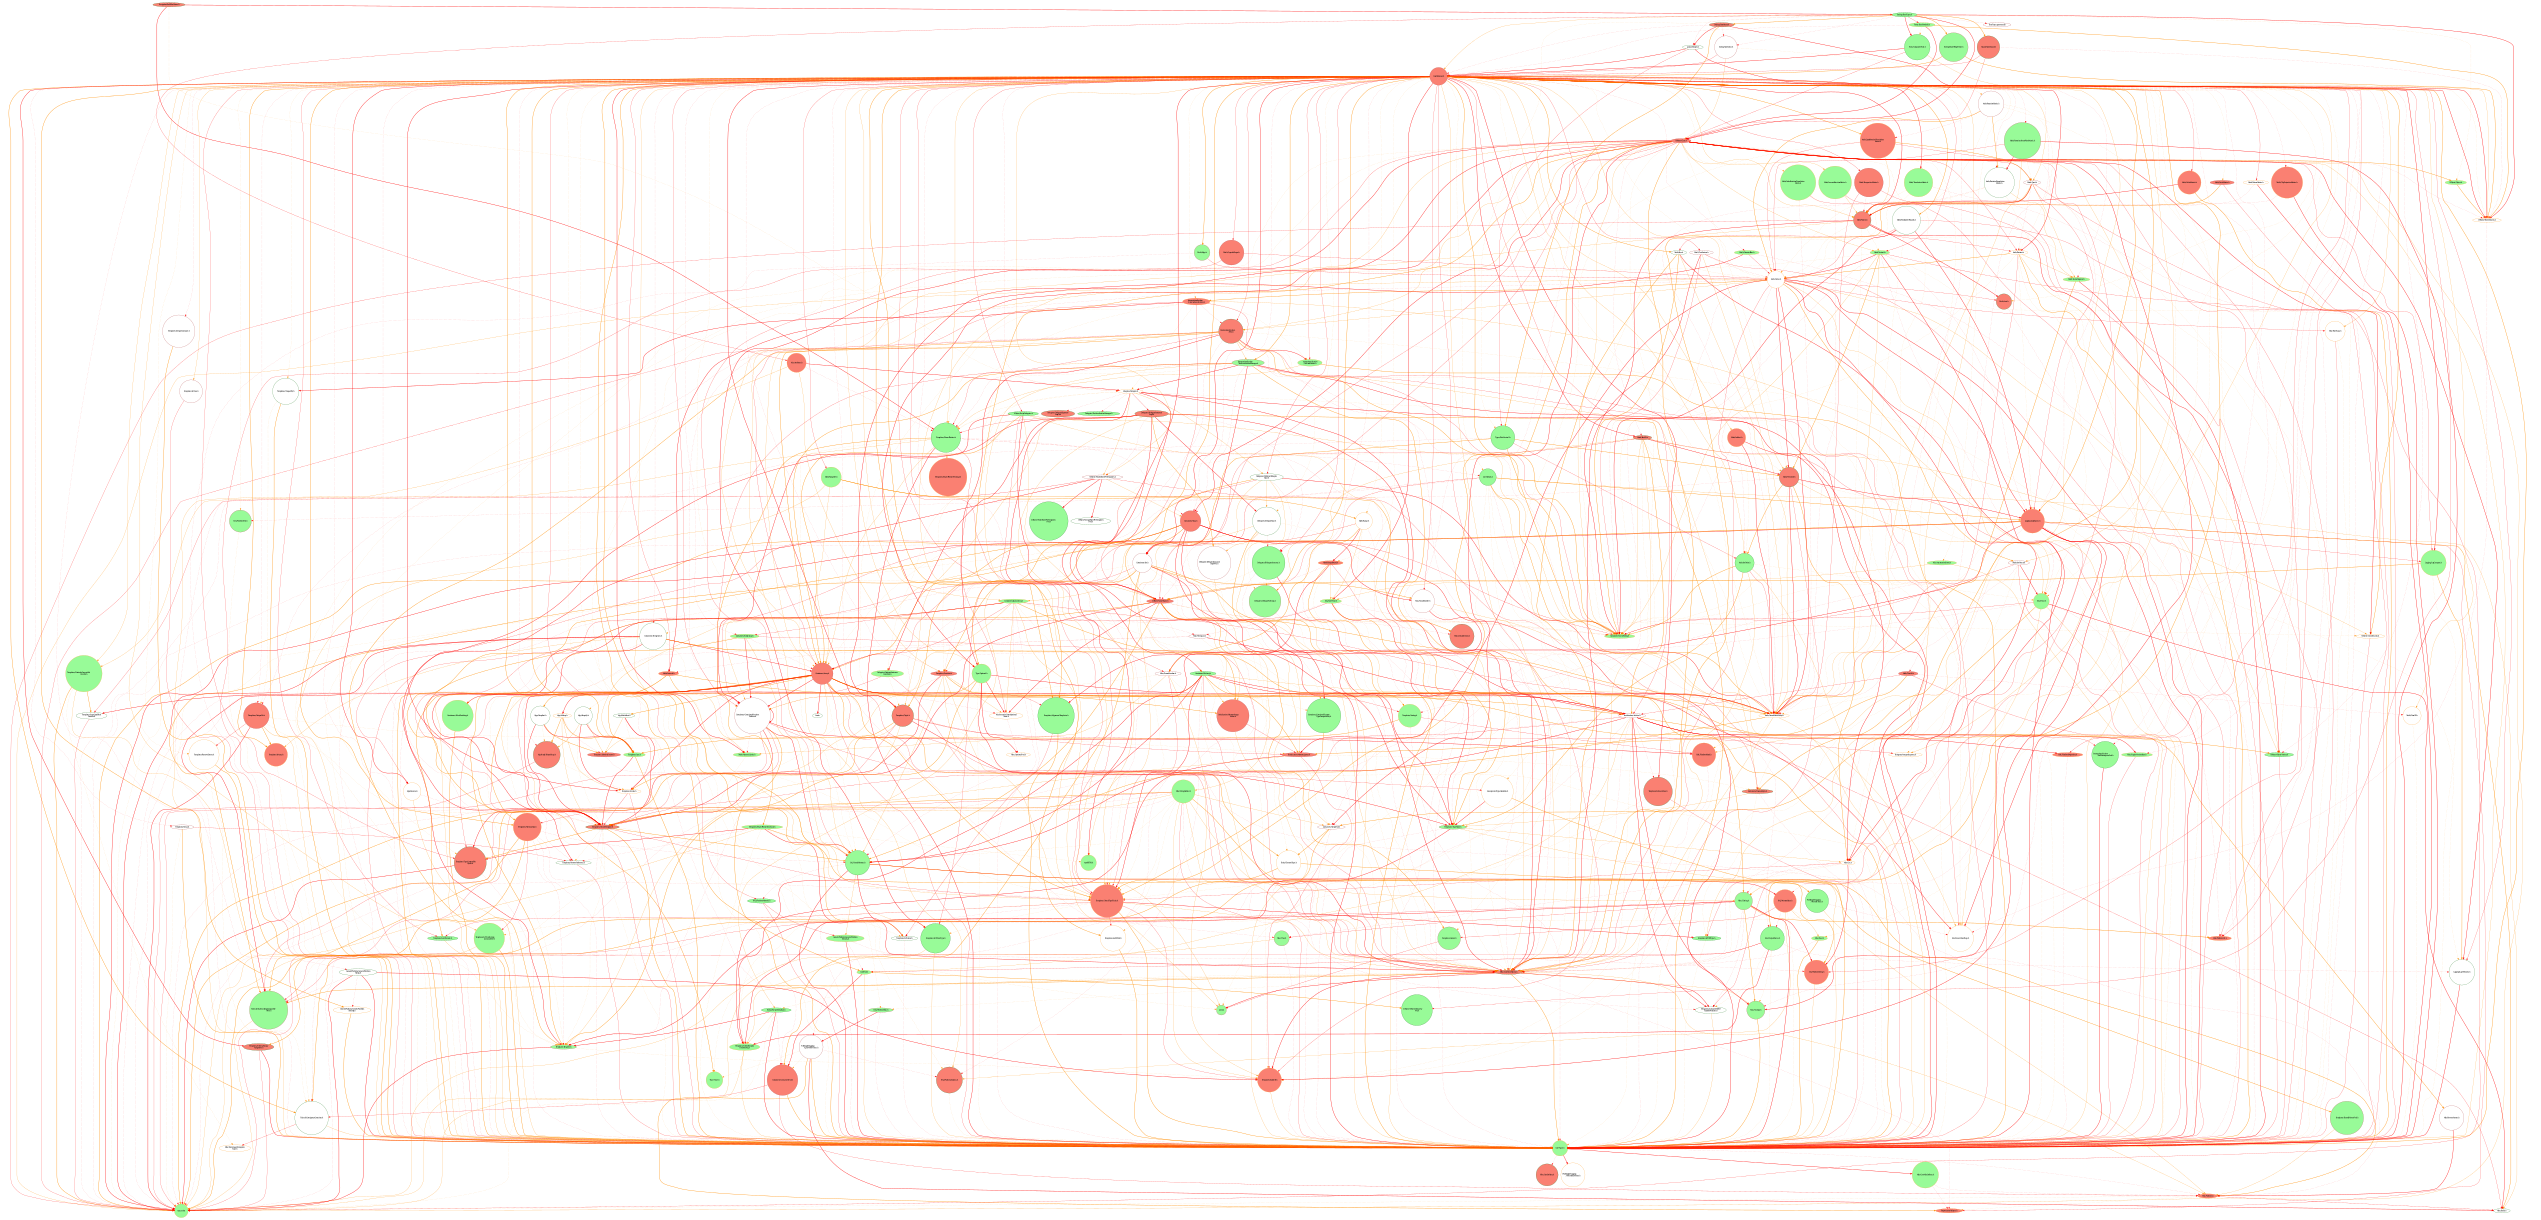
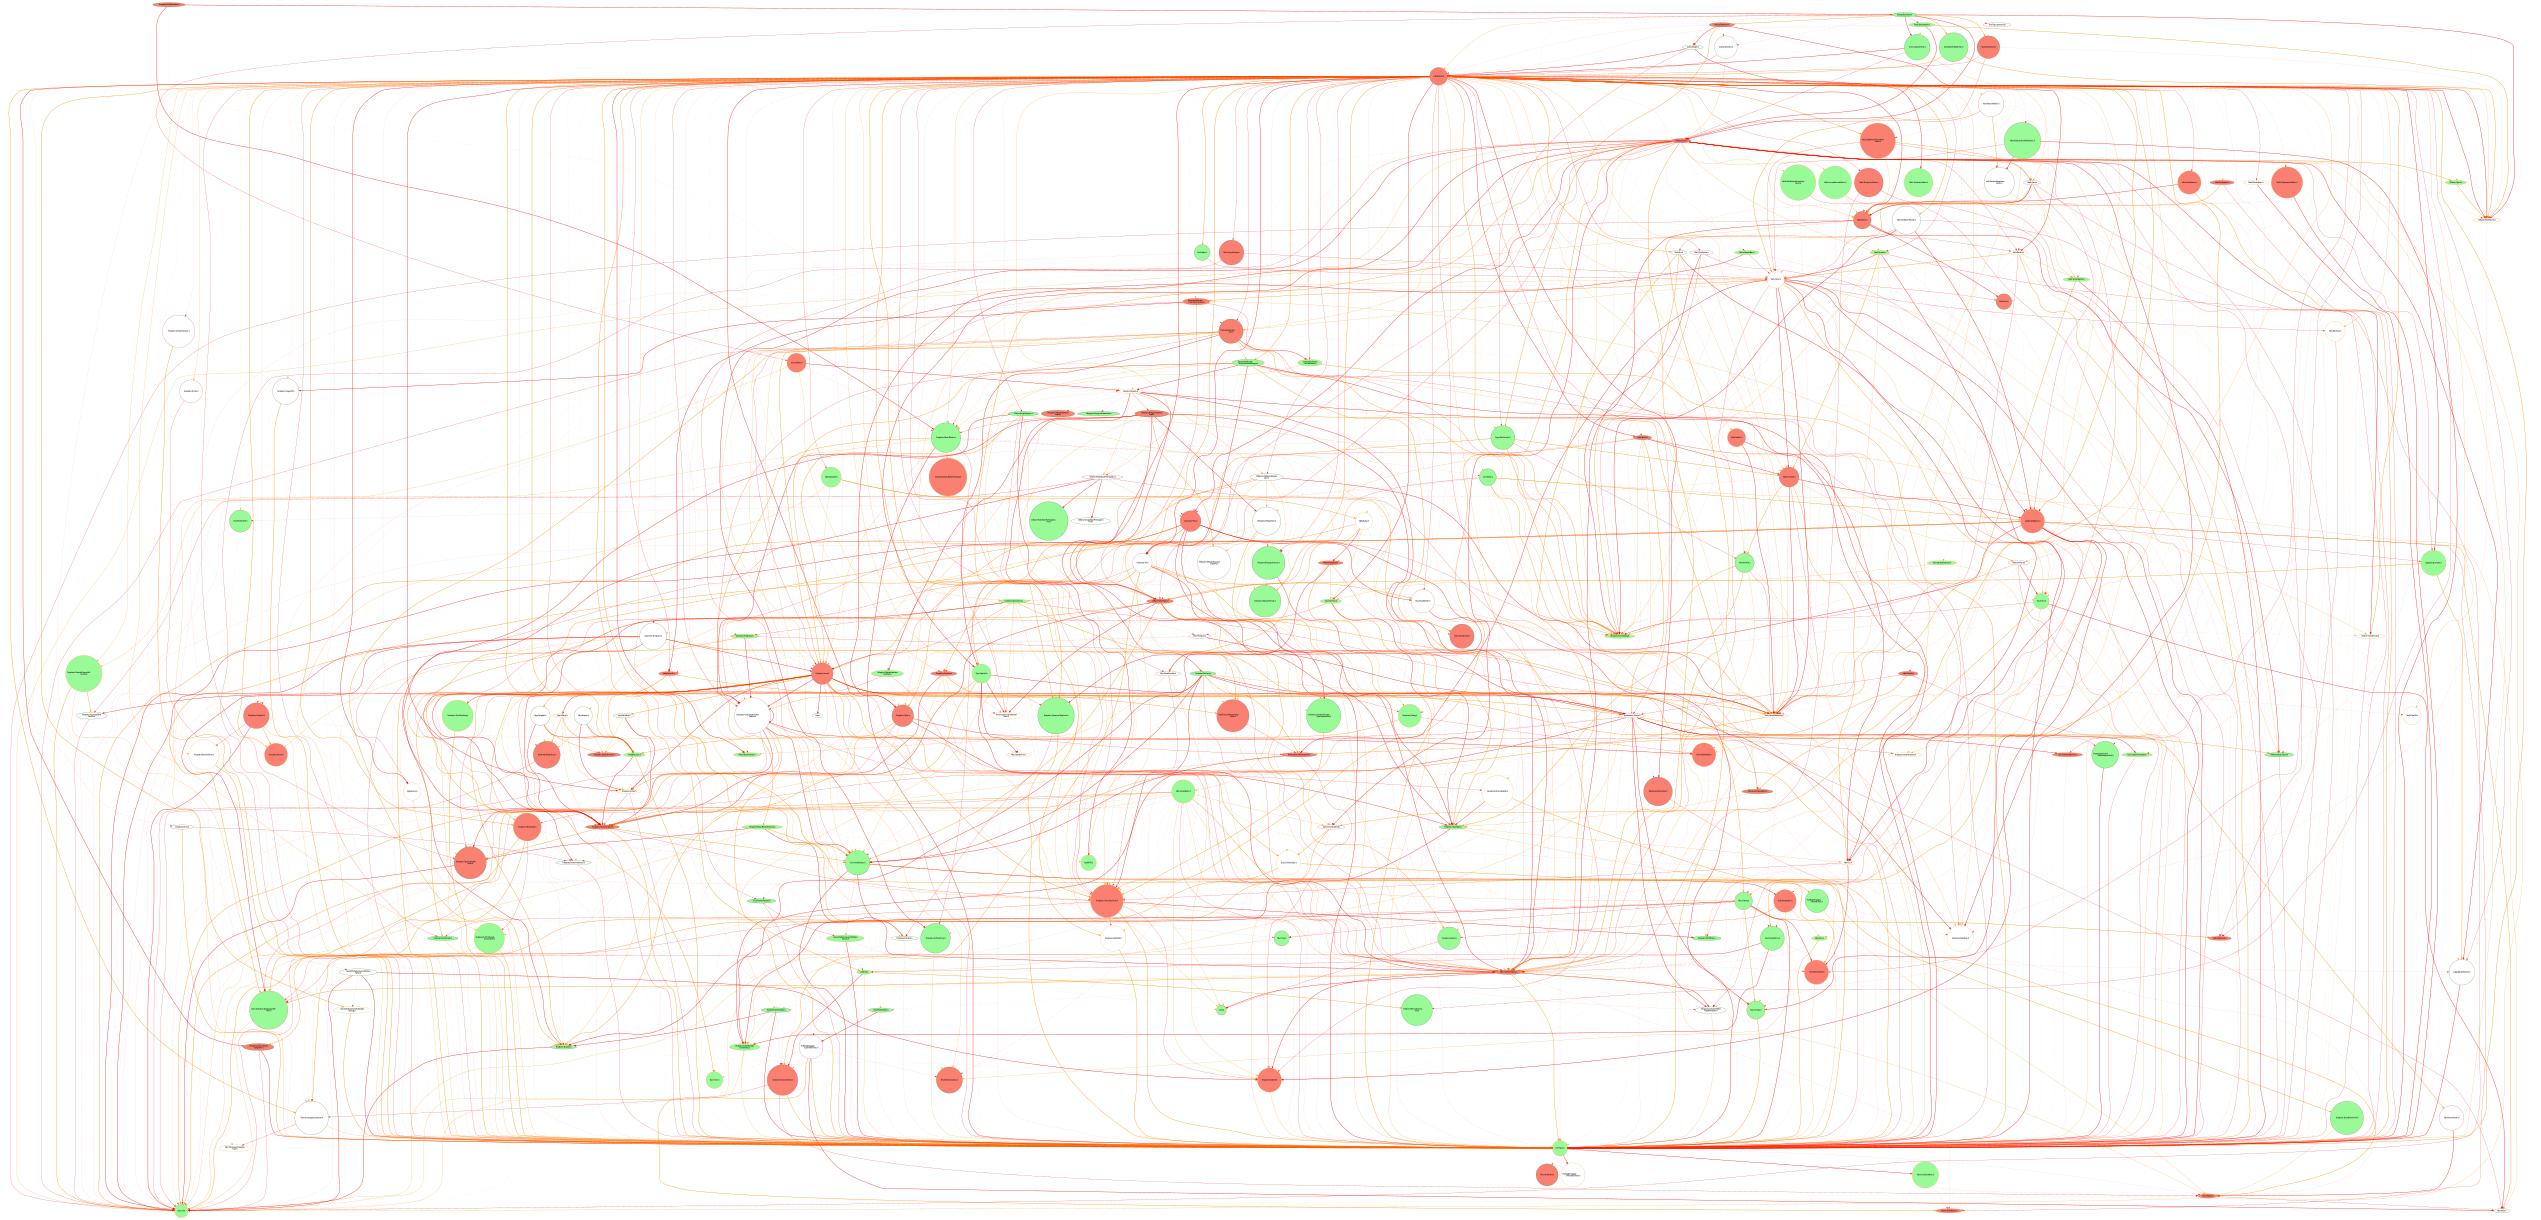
(1099, 414) -> (1099, 414)
